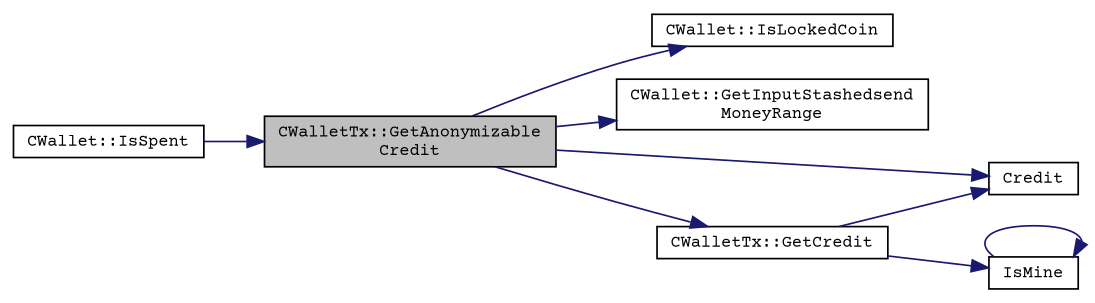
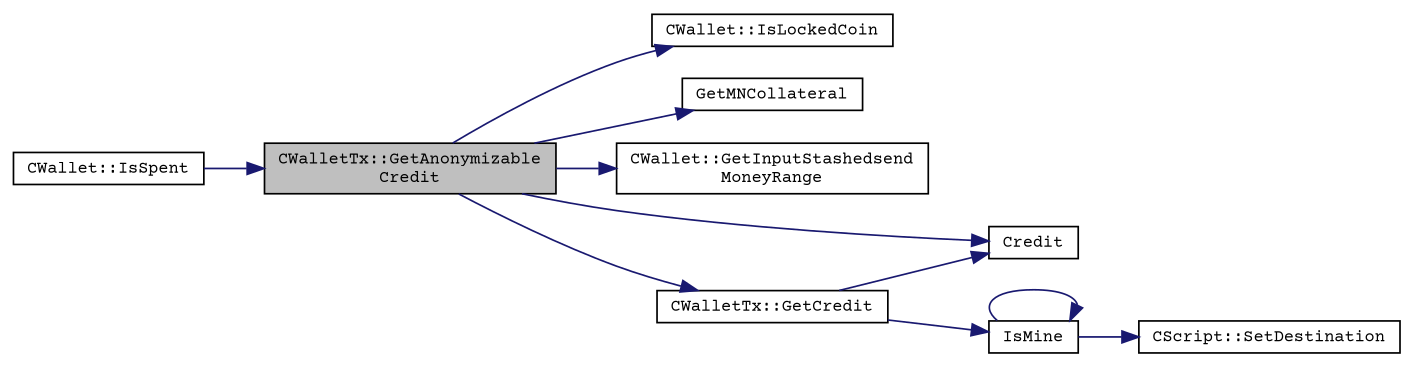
none -> (772, 94)
none -> (1269, 337)
